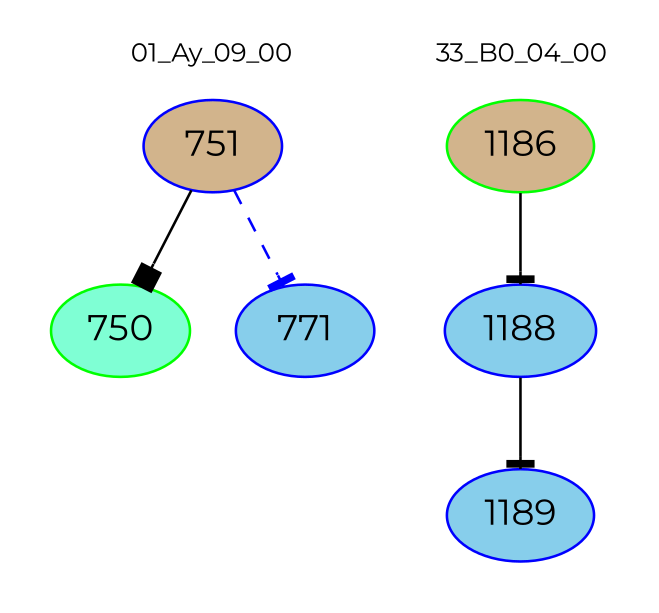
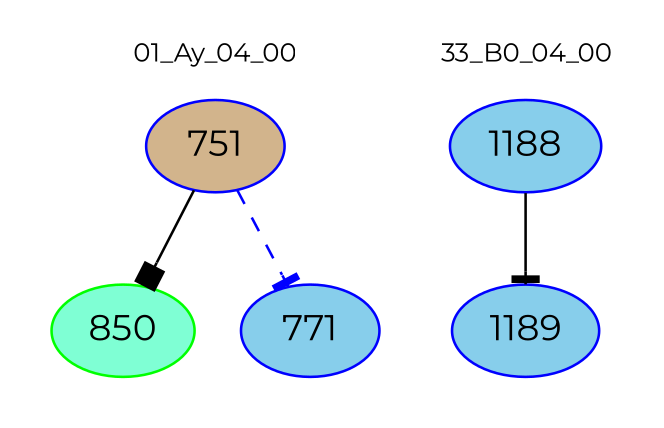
(213, 55) -> (215, 55)
(520, 146) -> none
(121, 331) -> (123, 331)
